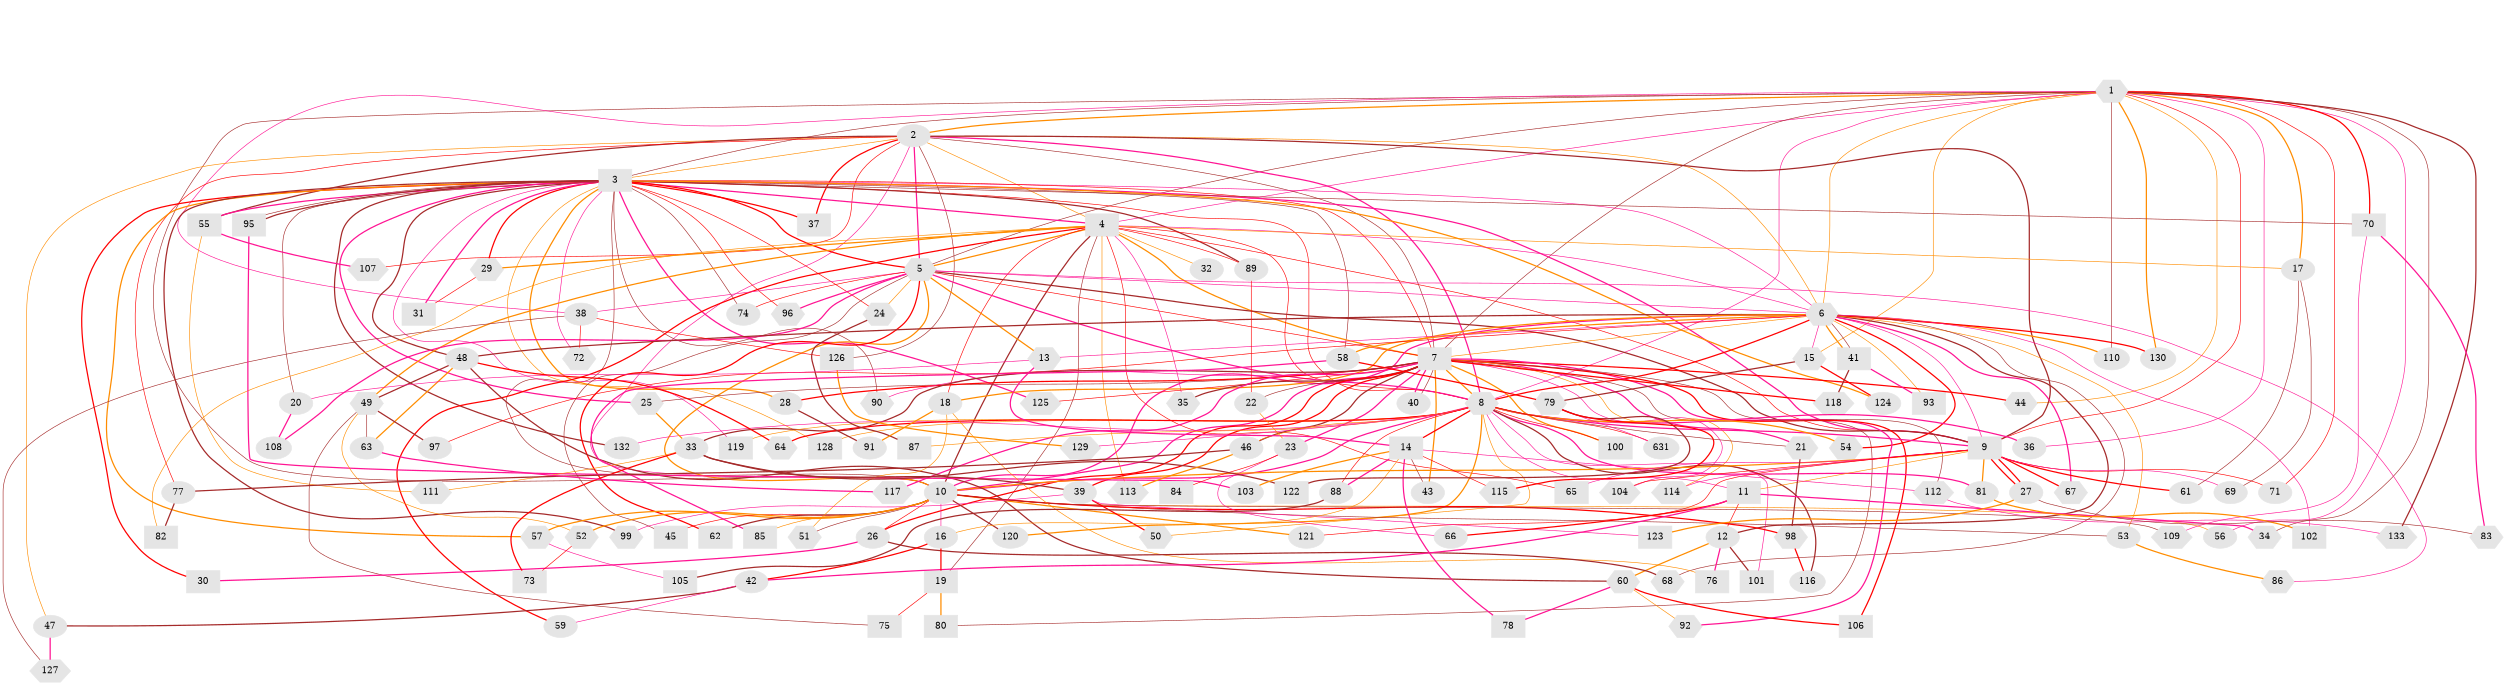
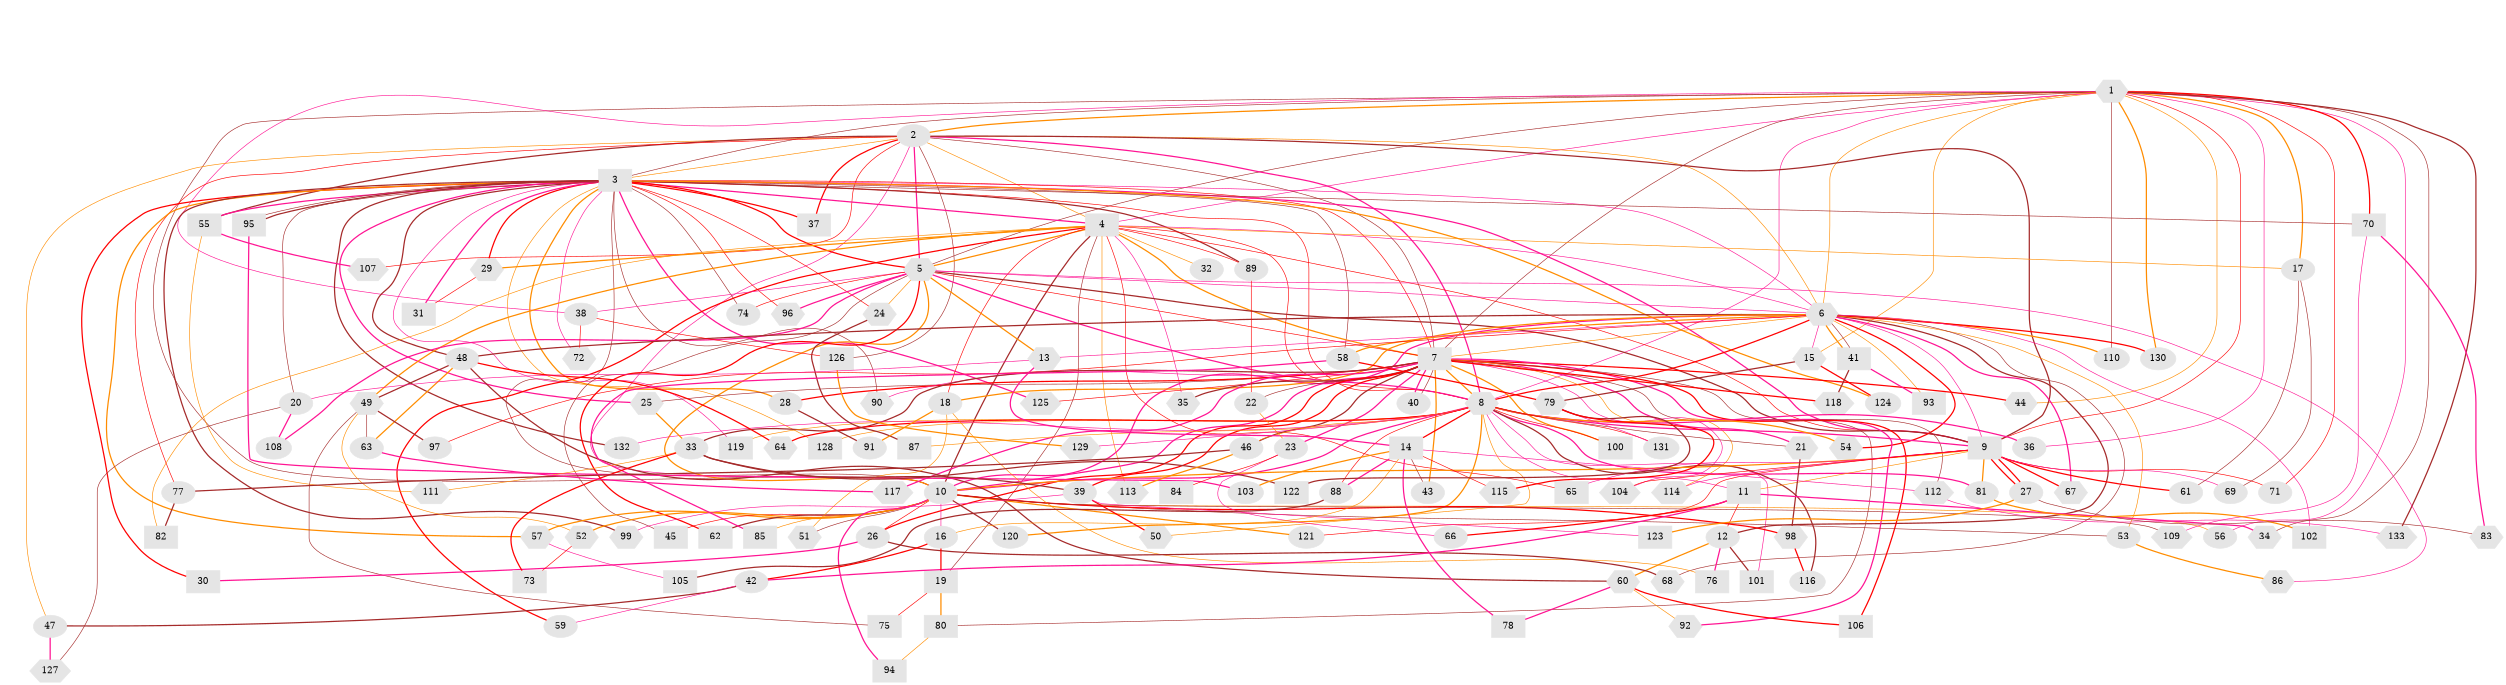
(157, 385) -> (103, 478)
(1661, 448) -> (1661, 448)
none -> (890, 671)
